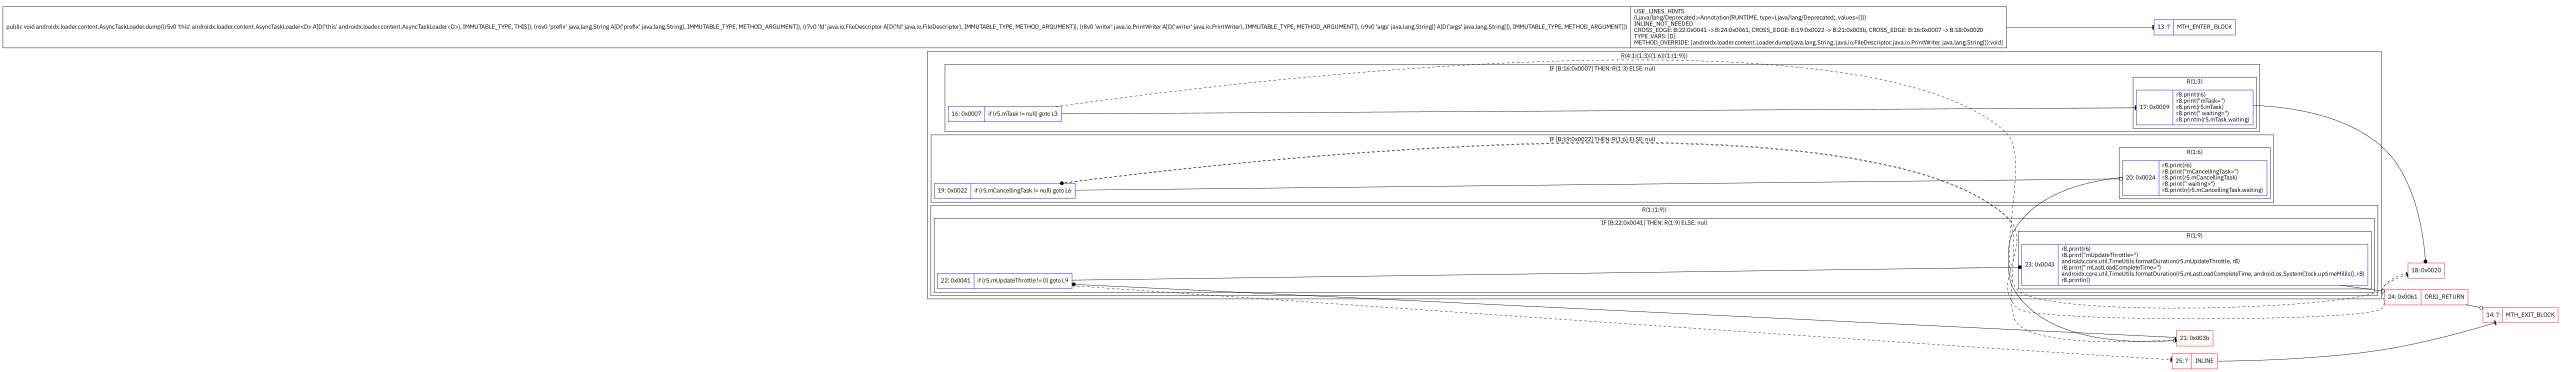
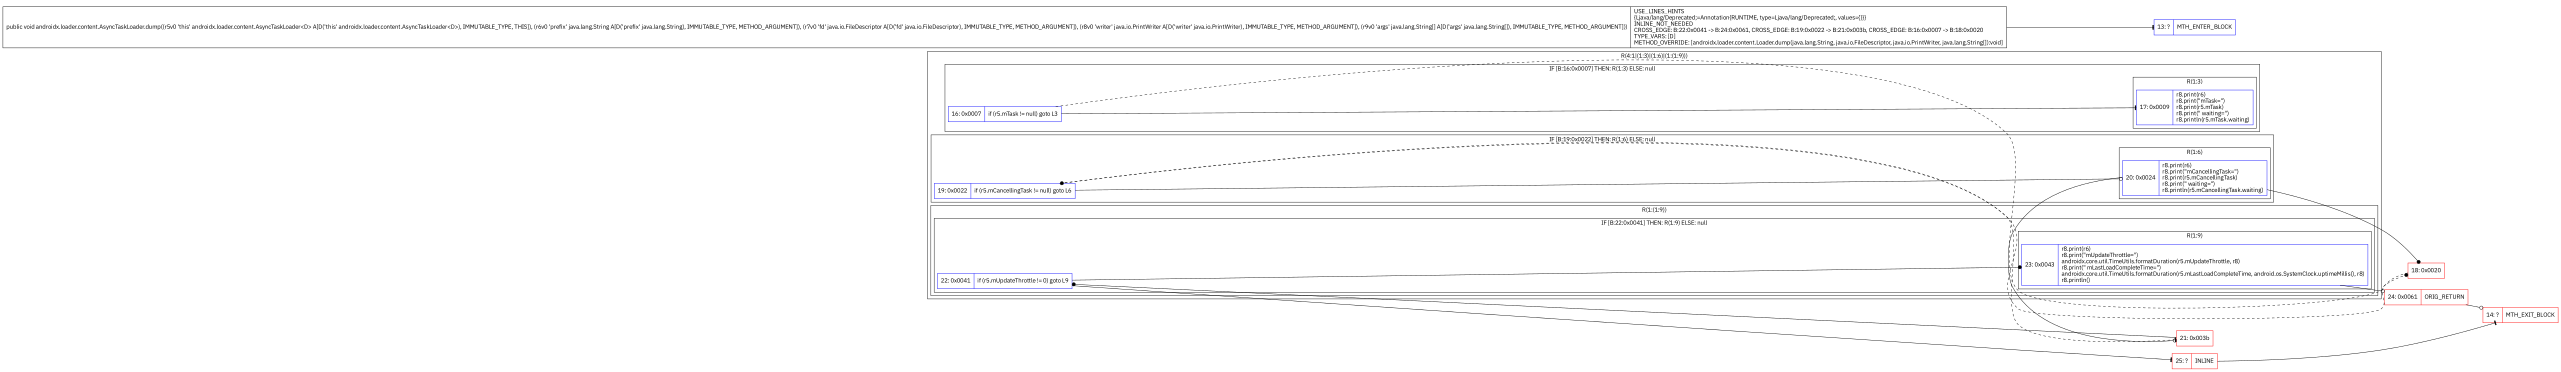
(1815, 70) -> (1815, 70)
(2376, 142) -> (2348, 214)
(1621, 323) -> (1621, 323)
